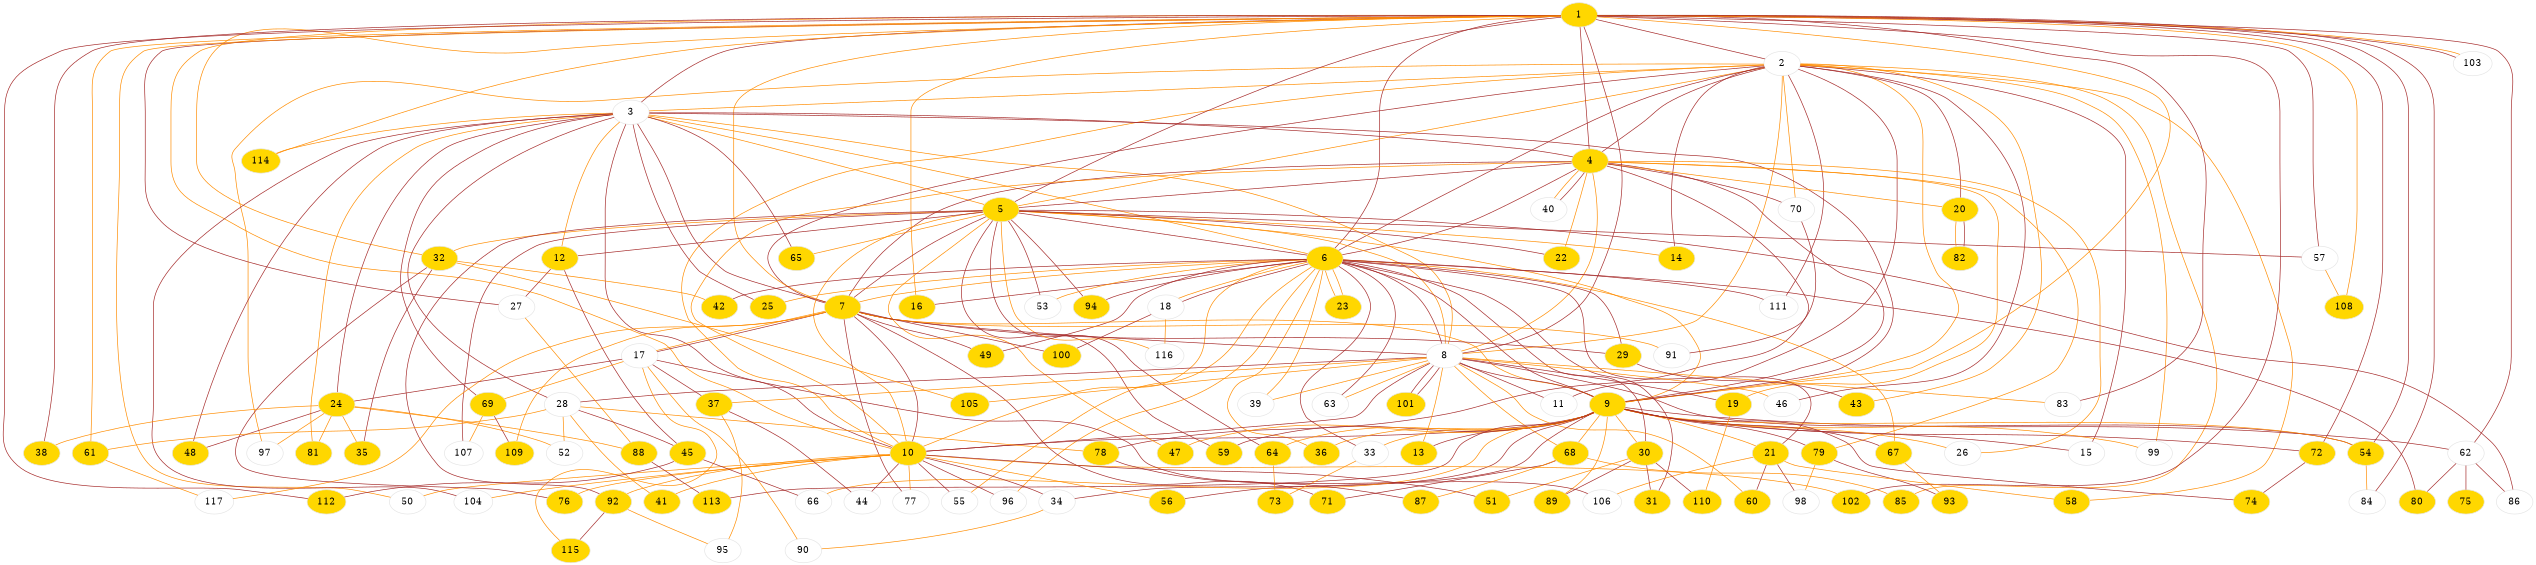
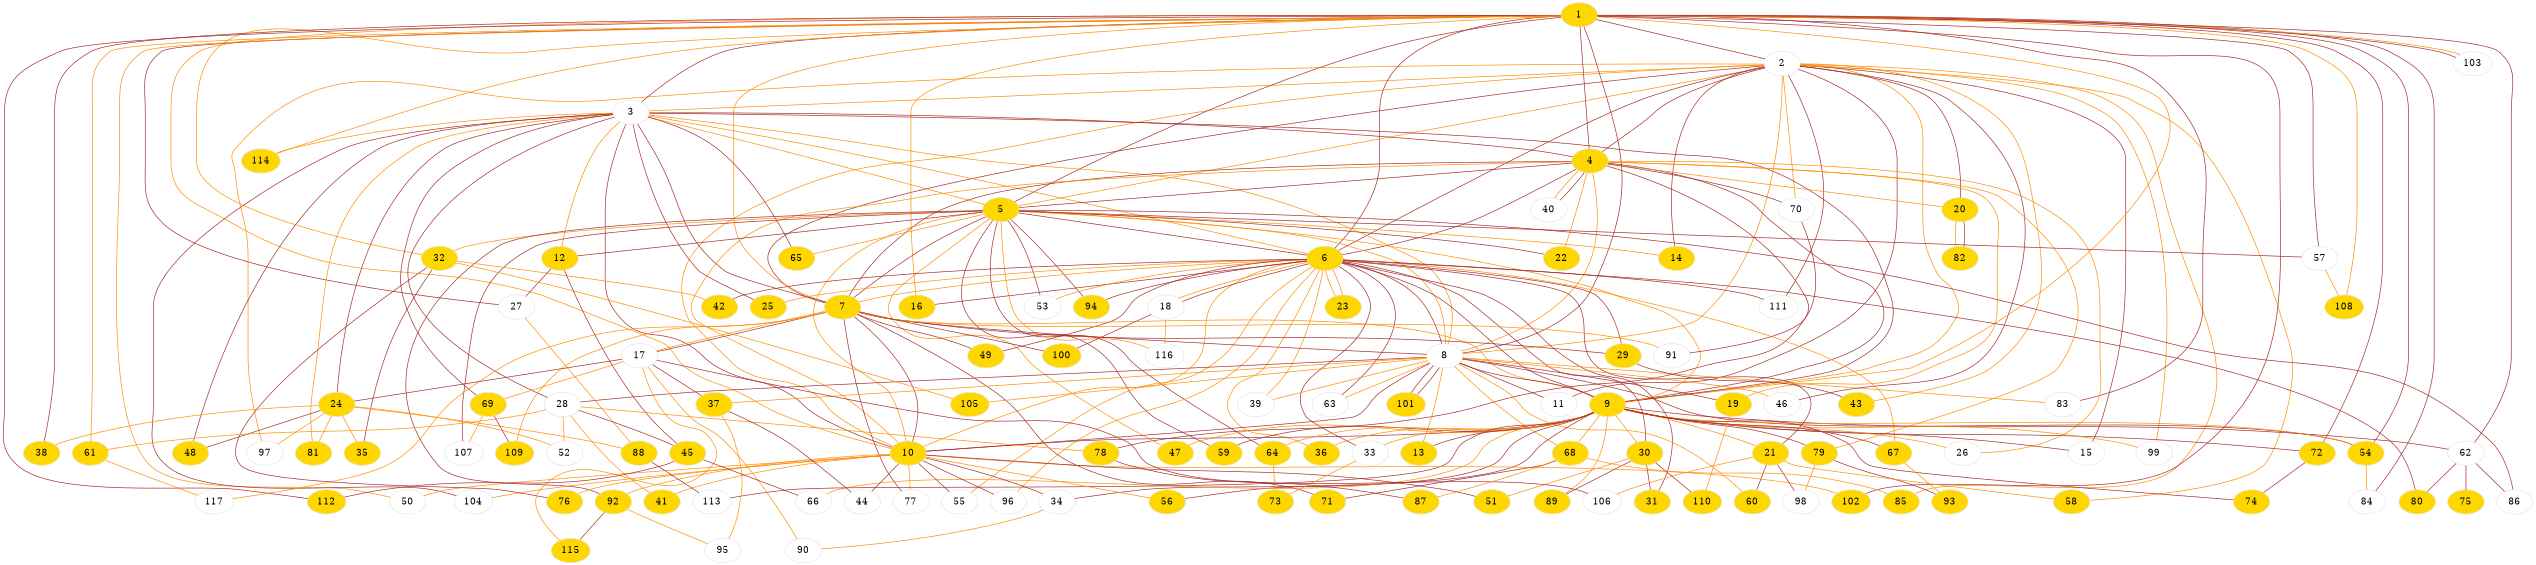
(712, 502) -> (712, 502)
